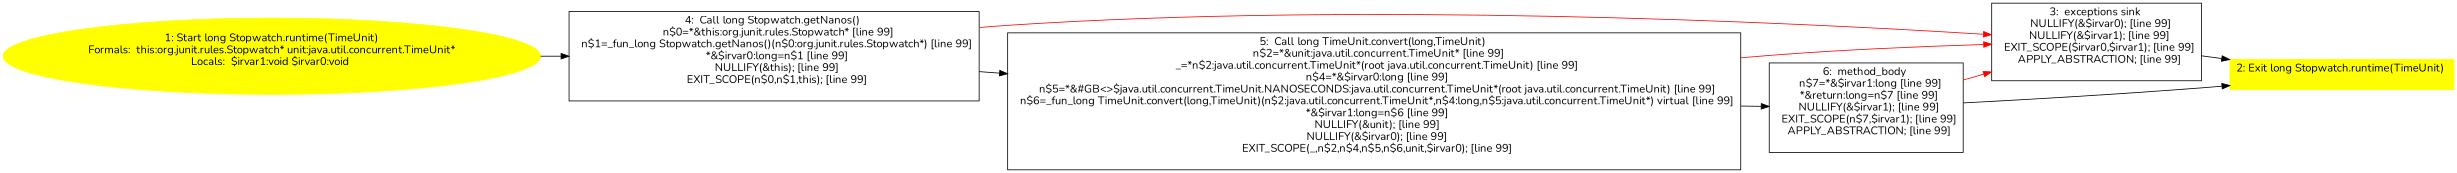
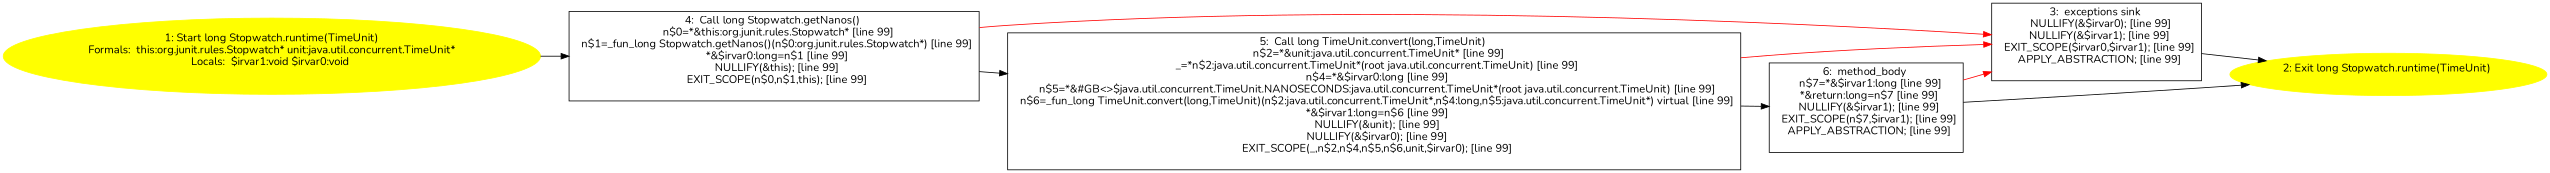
(2342, 74) -> (2388, 74)
